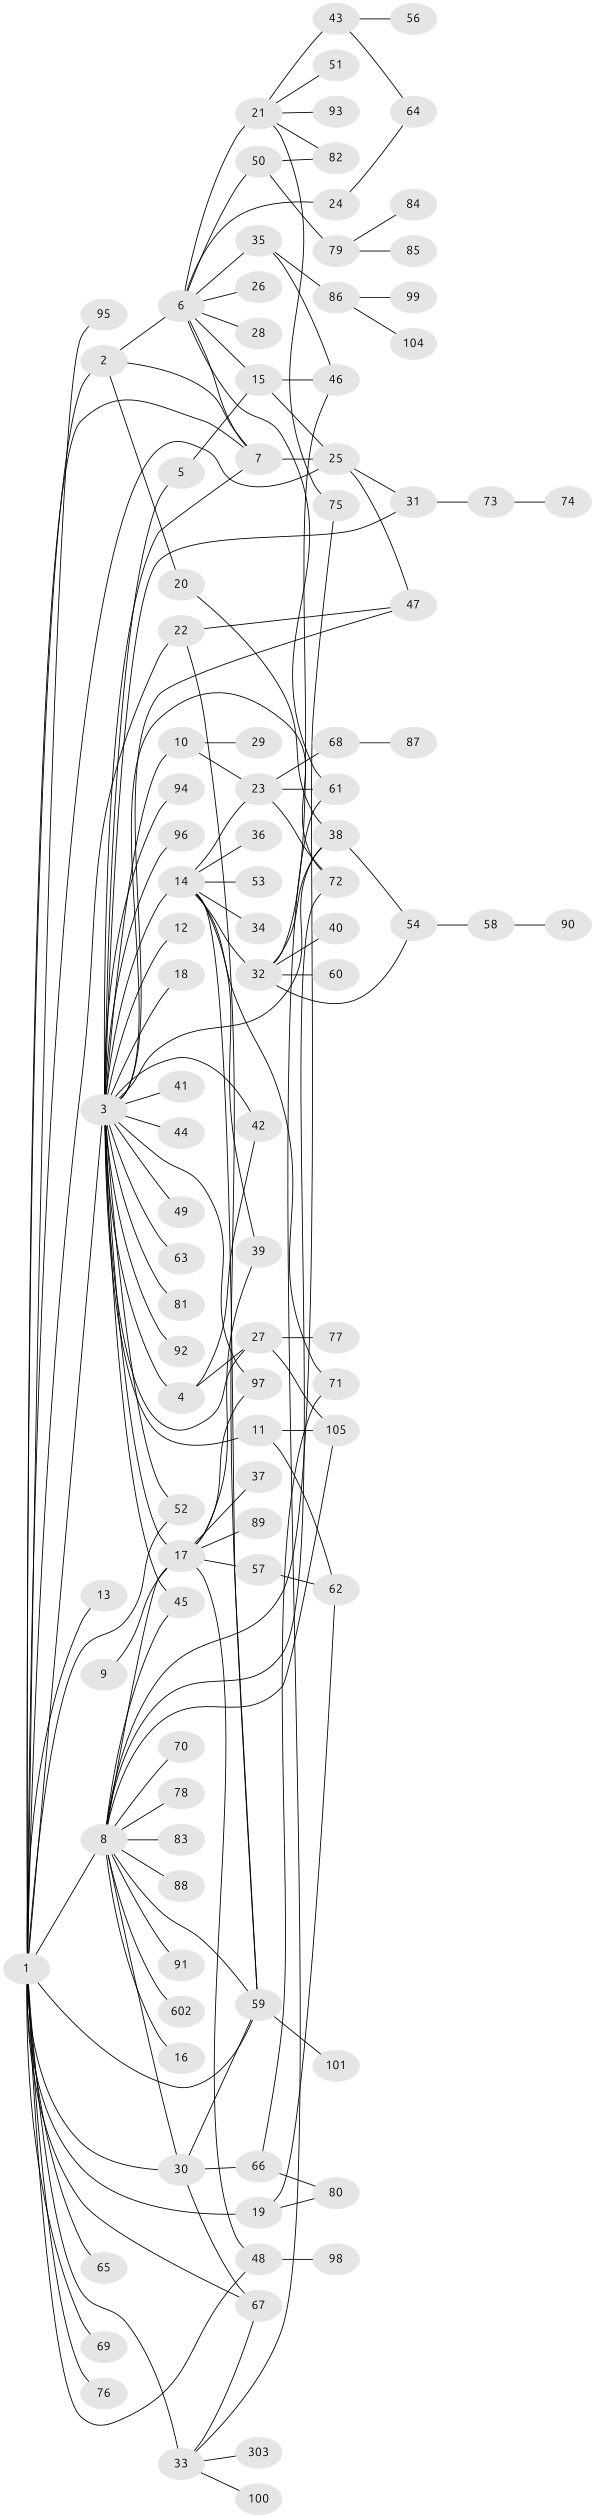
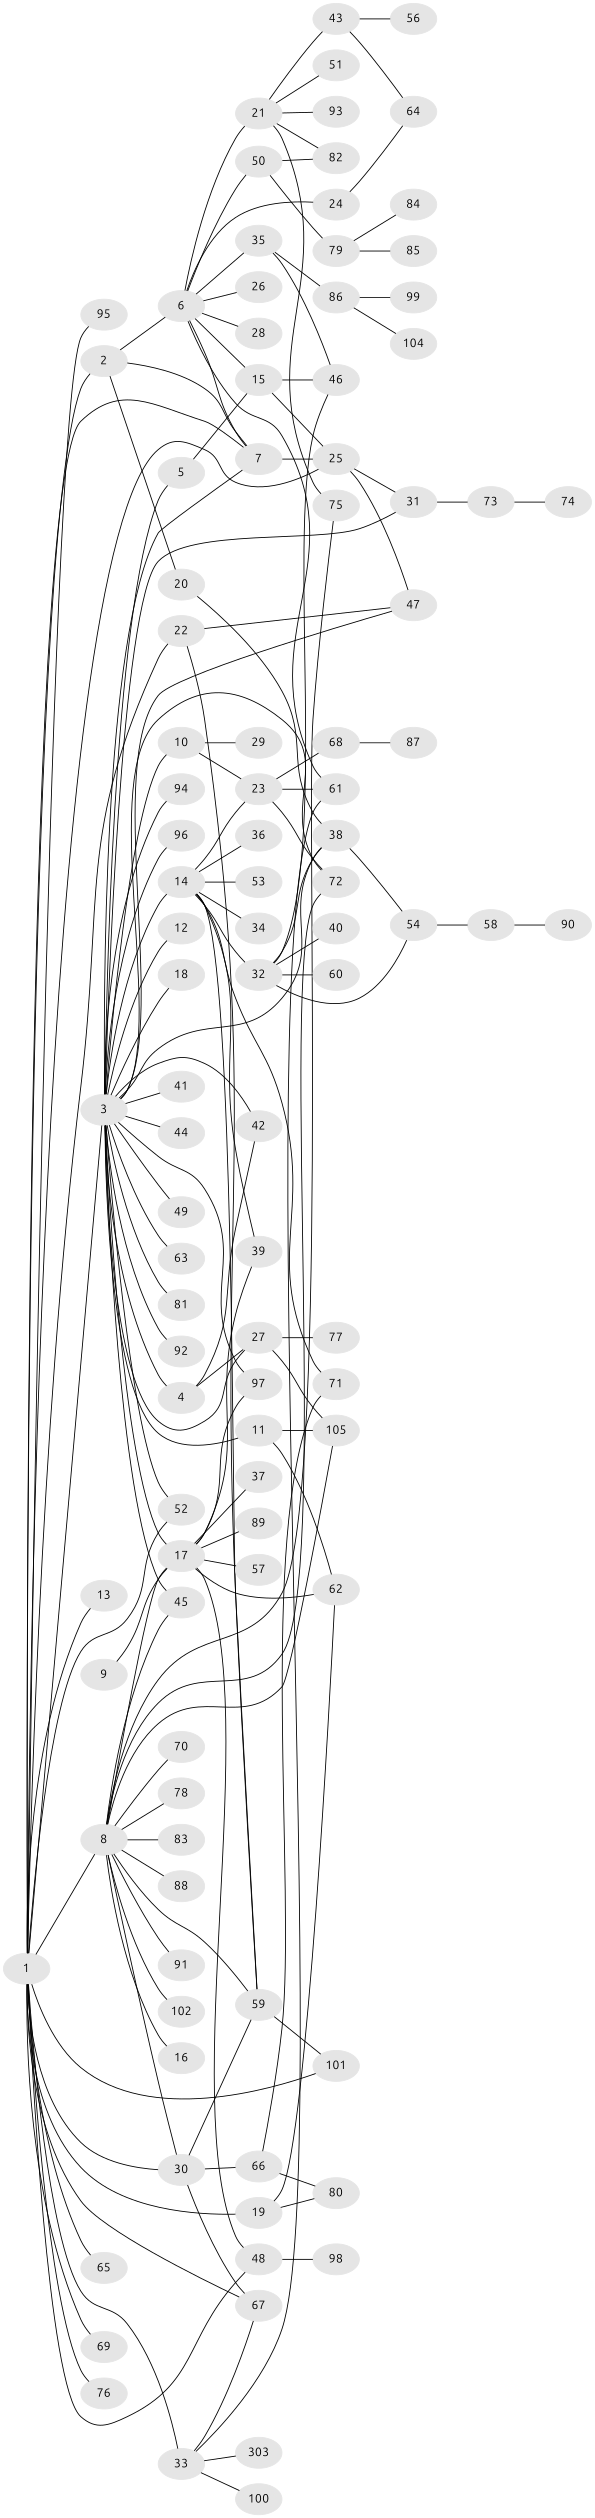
(298, 1580) -> (251, 1596)
(181, 2012) -> (181, 2012)
(145, 2075) -> (148, 2096)
